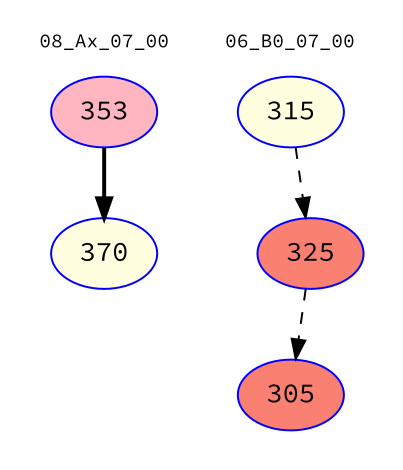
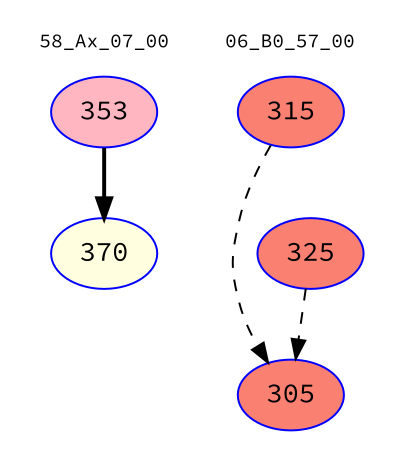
(105, 42) -> (105, 42)
(291, 42) -> (291, 42)
(291, 112) -> (291, 112)
(299, 173) -> (234, 244)
